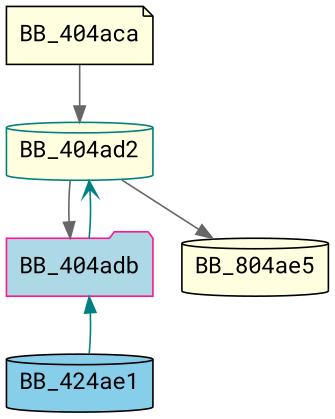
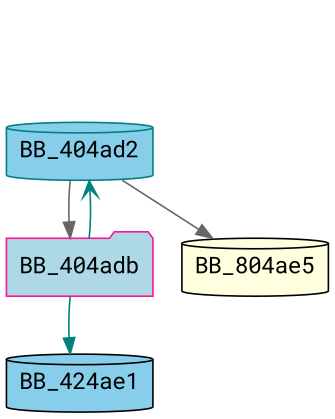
(80, 35) -> none
(80, 151) -> (80, 151)
(90, 333) -> (69, 317)
